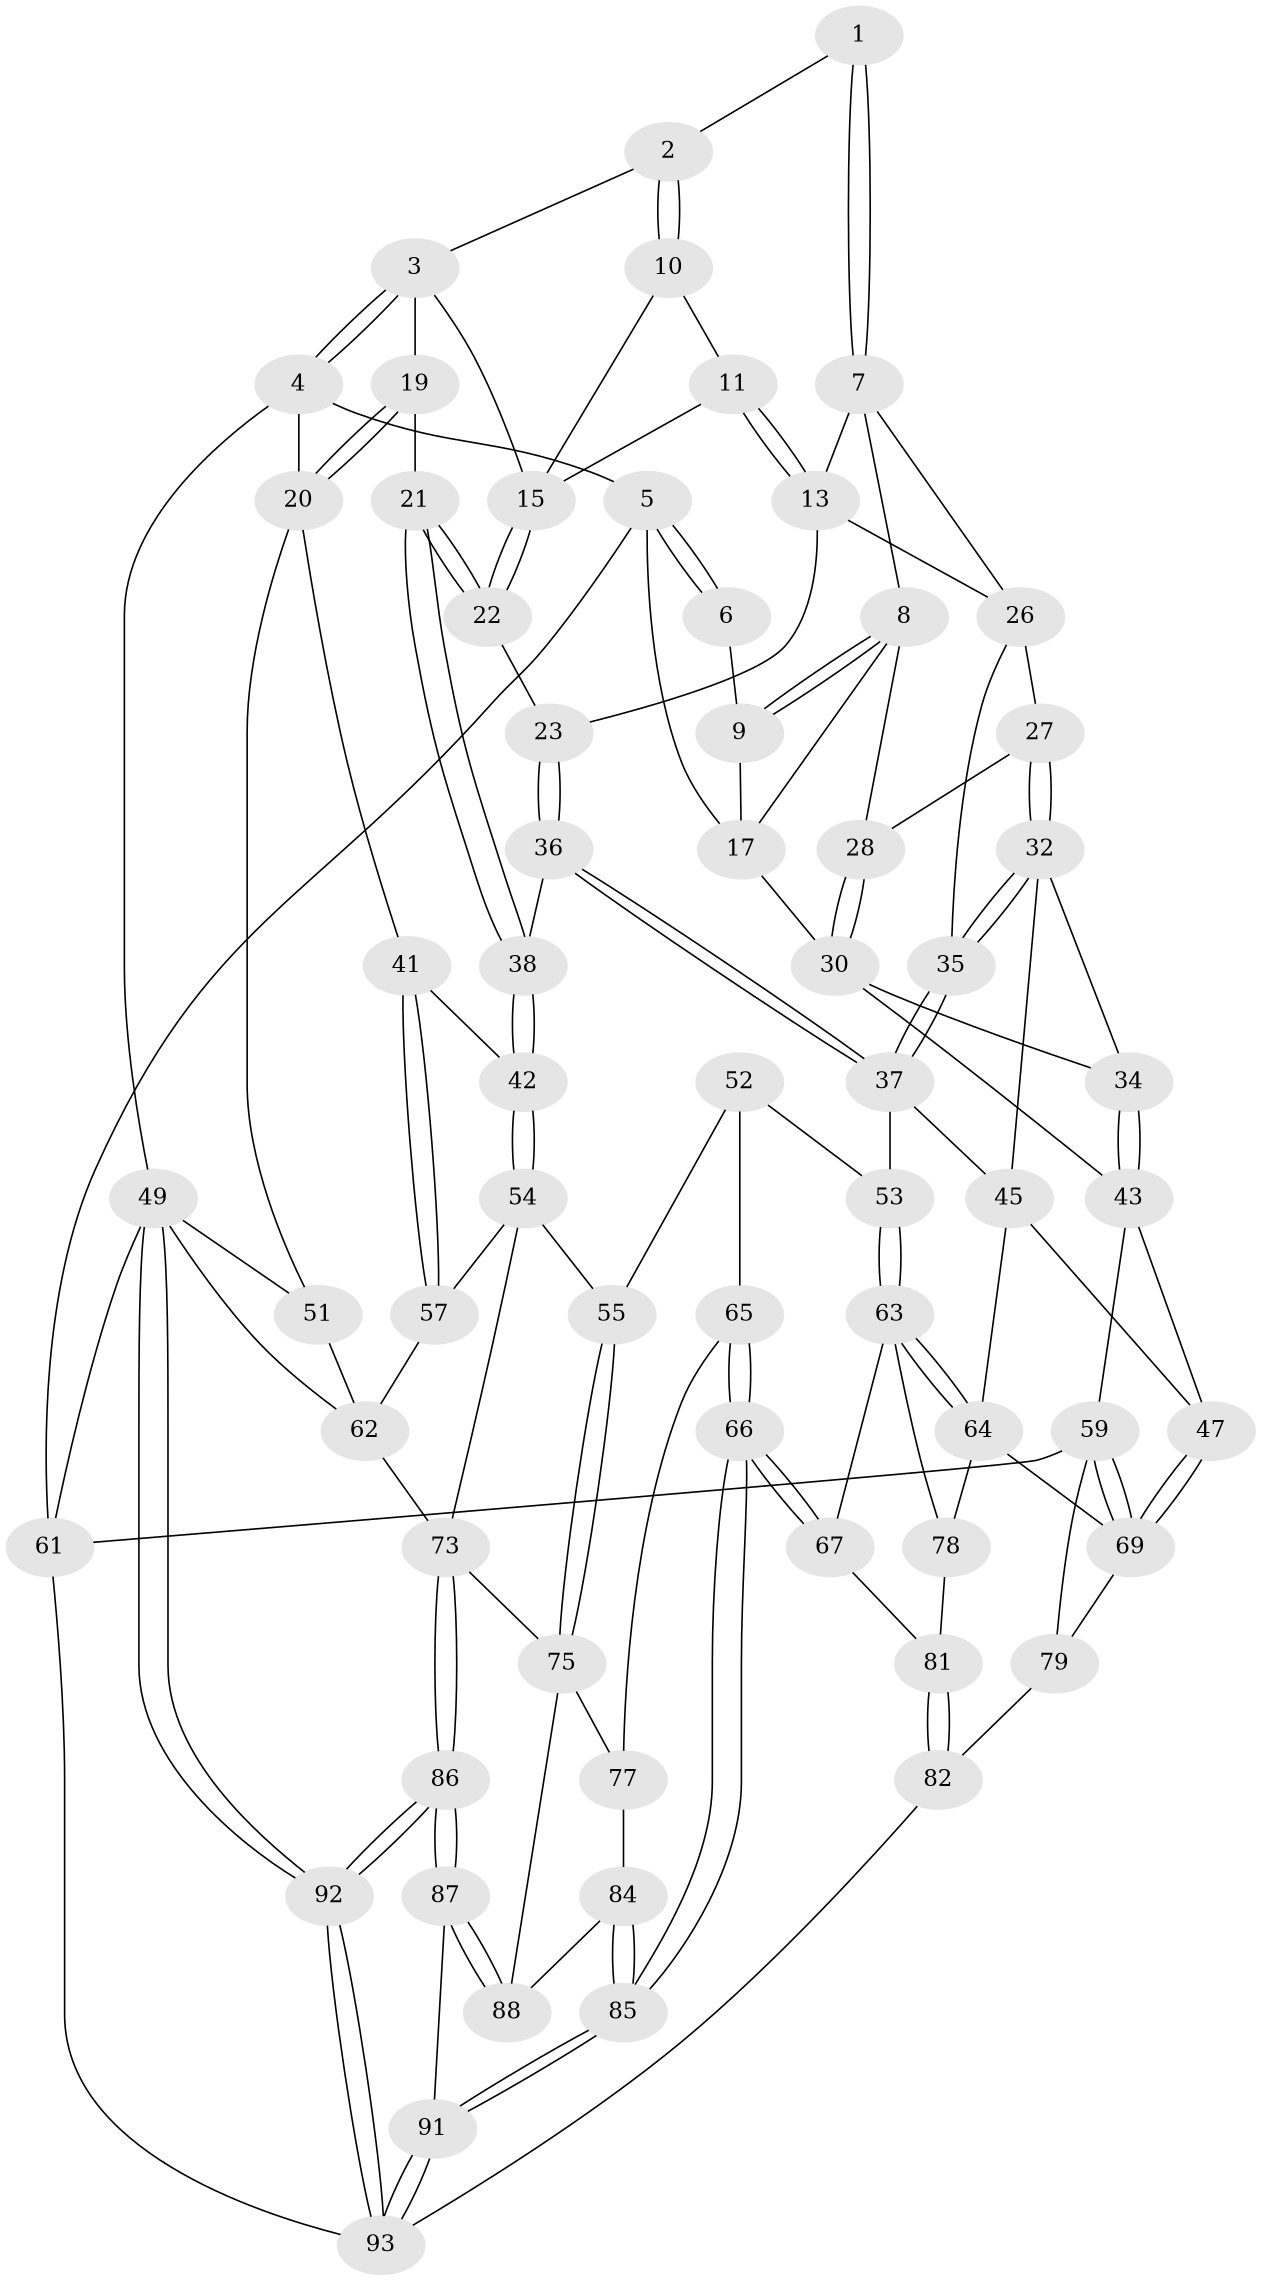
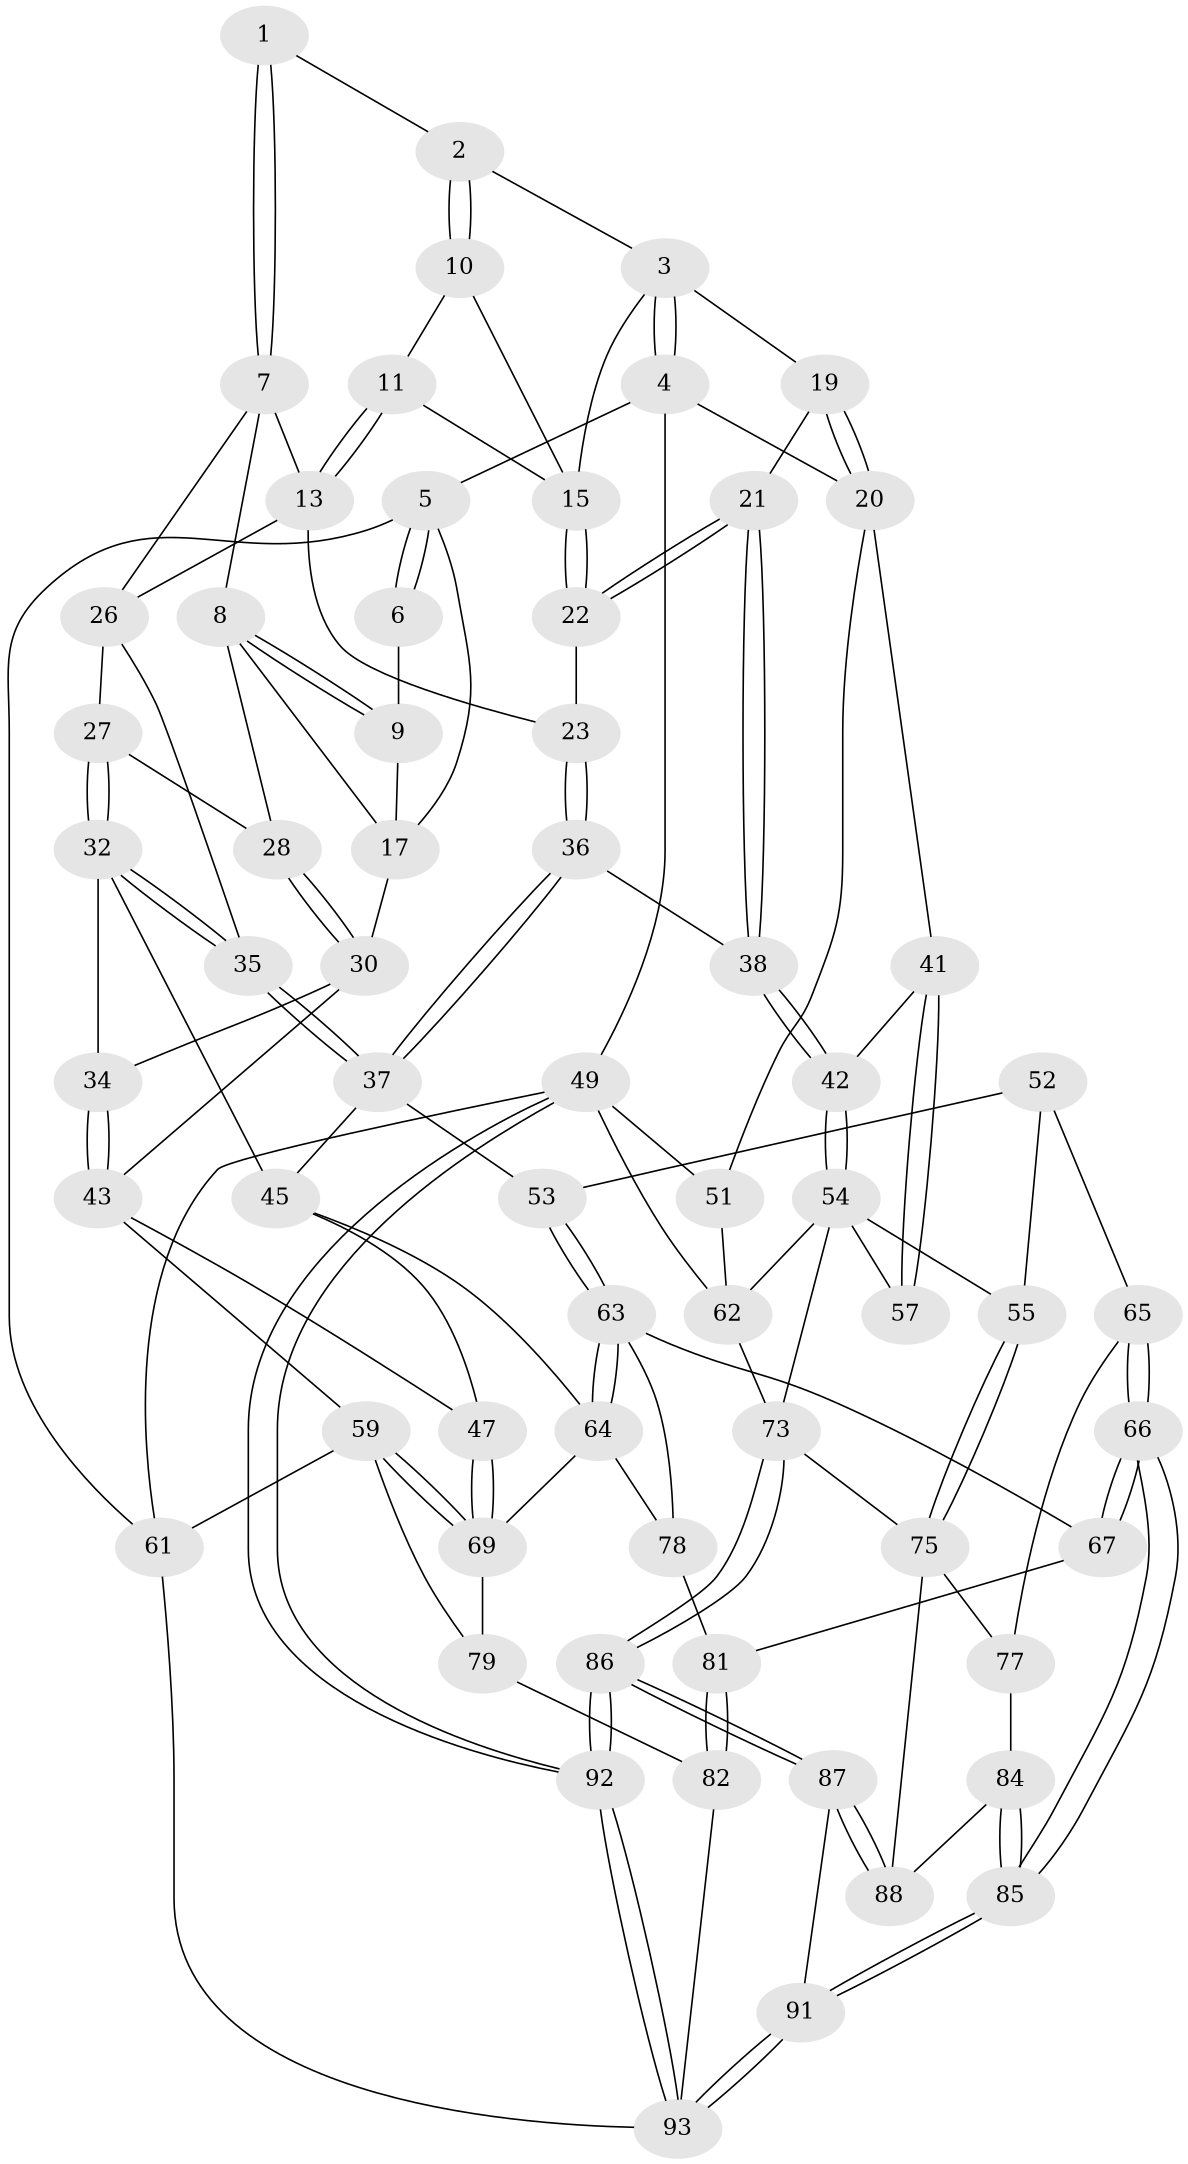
(400, 1373) -> (782, 1257)
